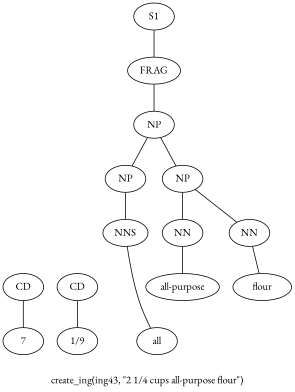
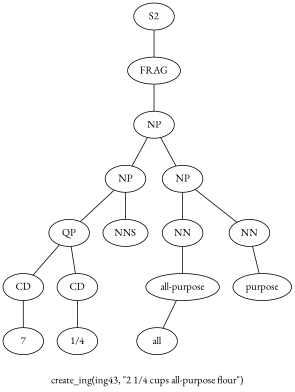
(154, 17) -> (154, 17)
none -> (69, 233)
(262, 287) -> (262, 287)
(135, 288) -> (170, 314)
(77, 341) -> (77, 341)
